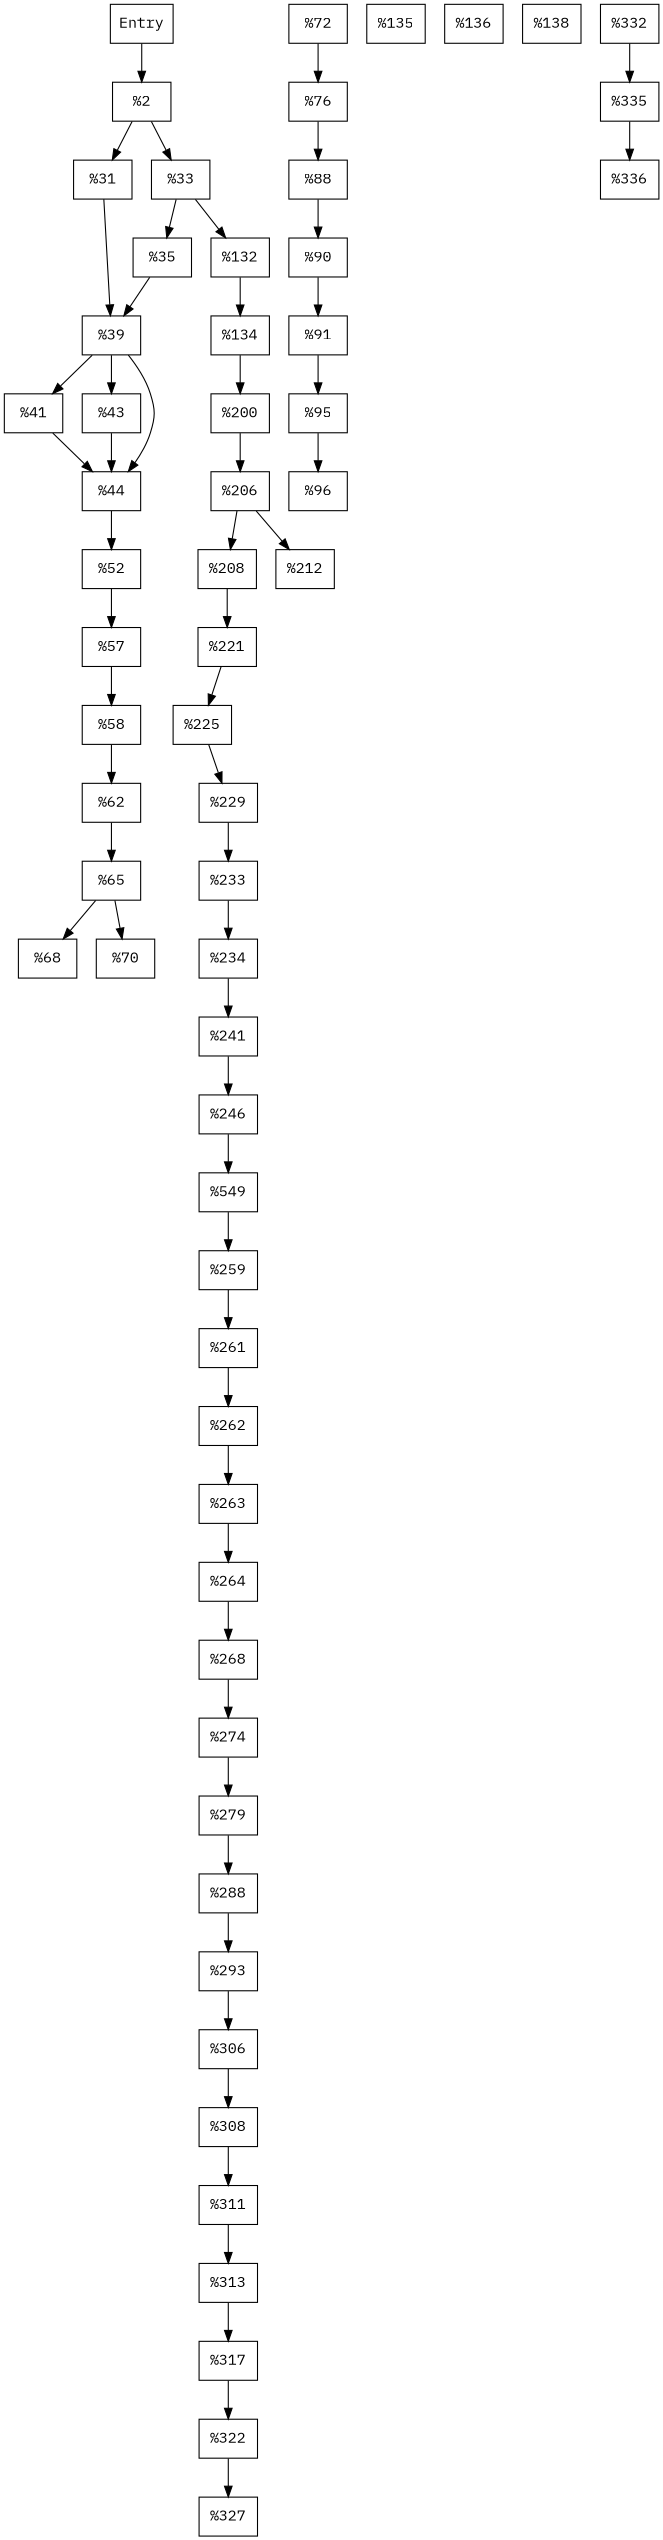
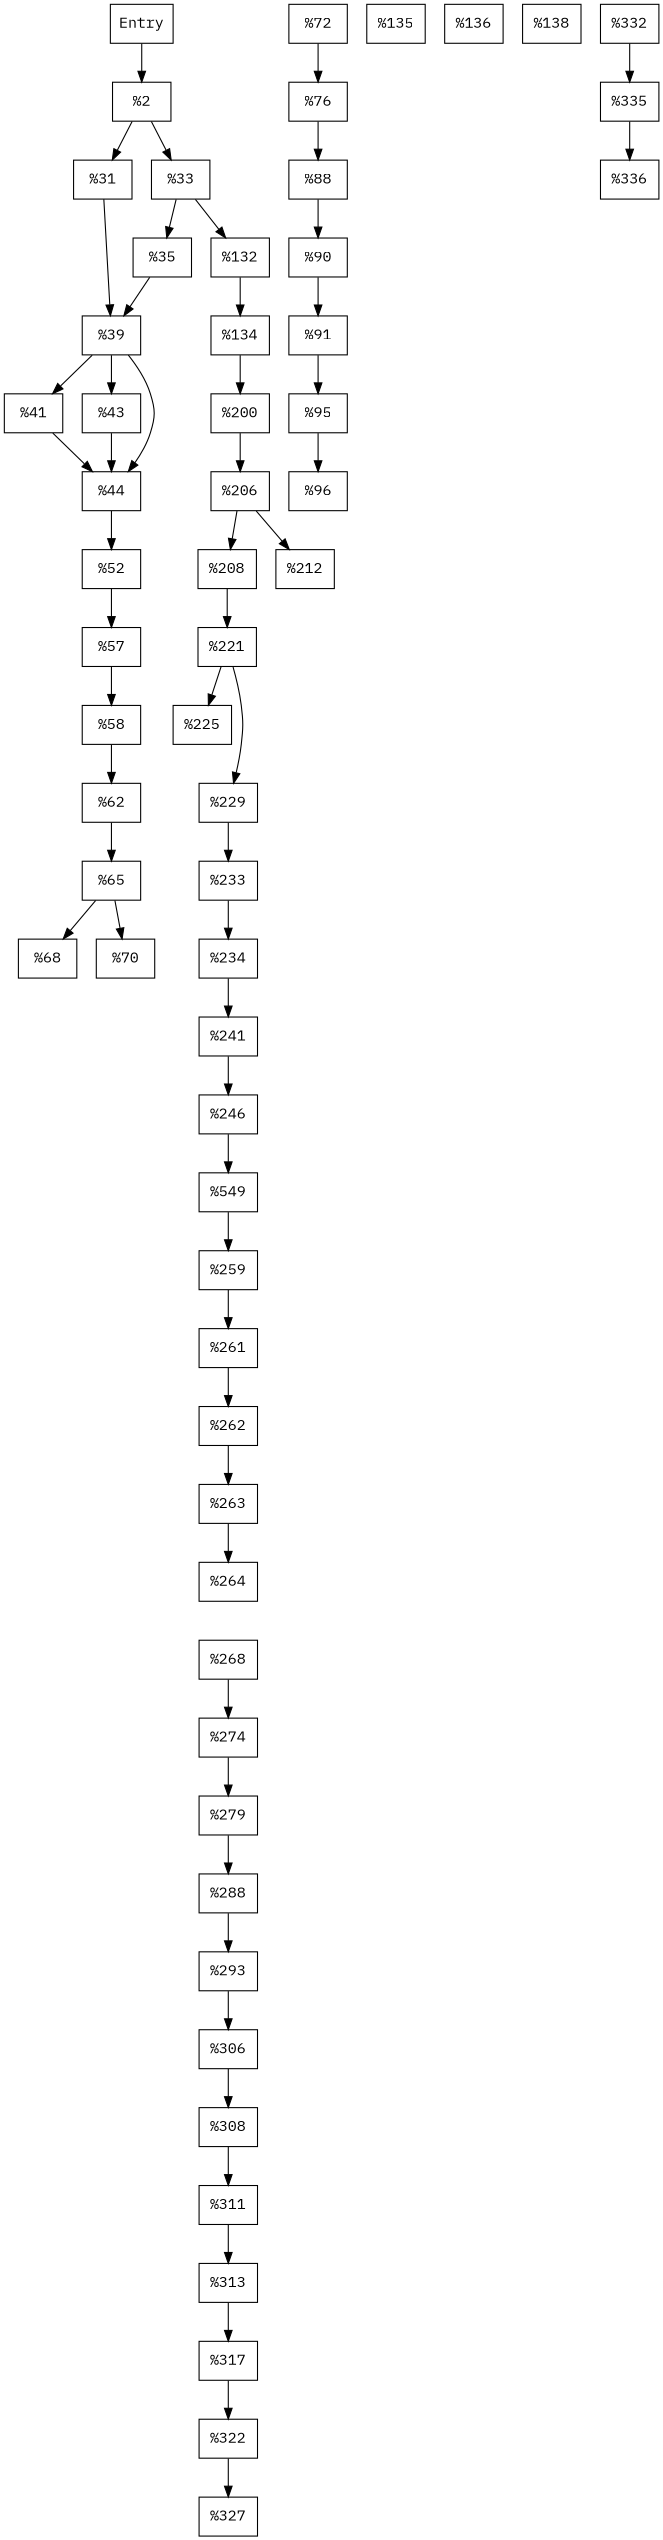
(214, 759) -> (243, 720)
(228, 1615) -> none
